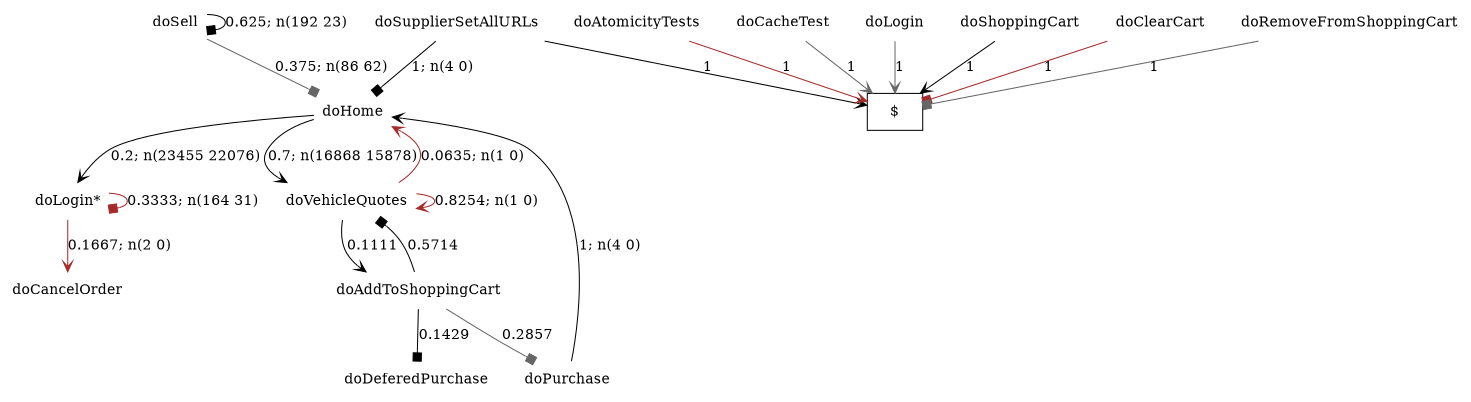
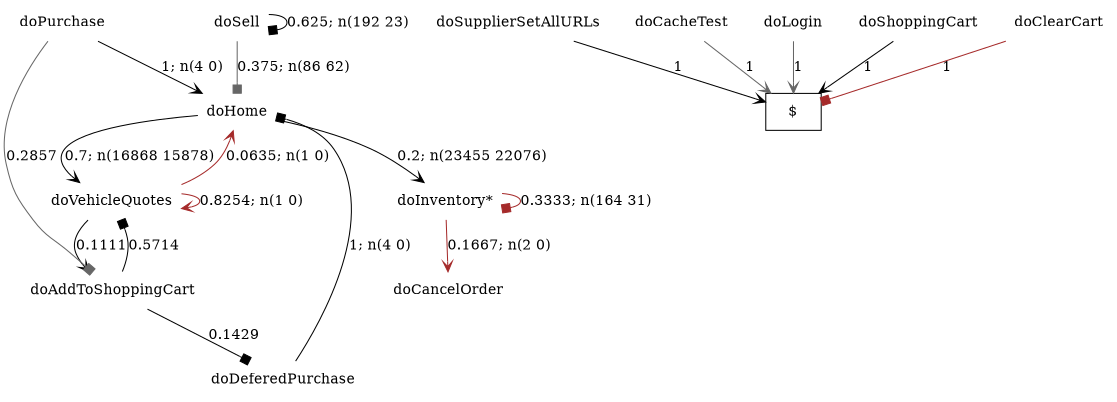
(637, 23) -> none
(1350, 23) -> none
(409, 64) -> (350, 231)
(68, 201) -> (446, 201)
(486, 333) -> (6, 163)
